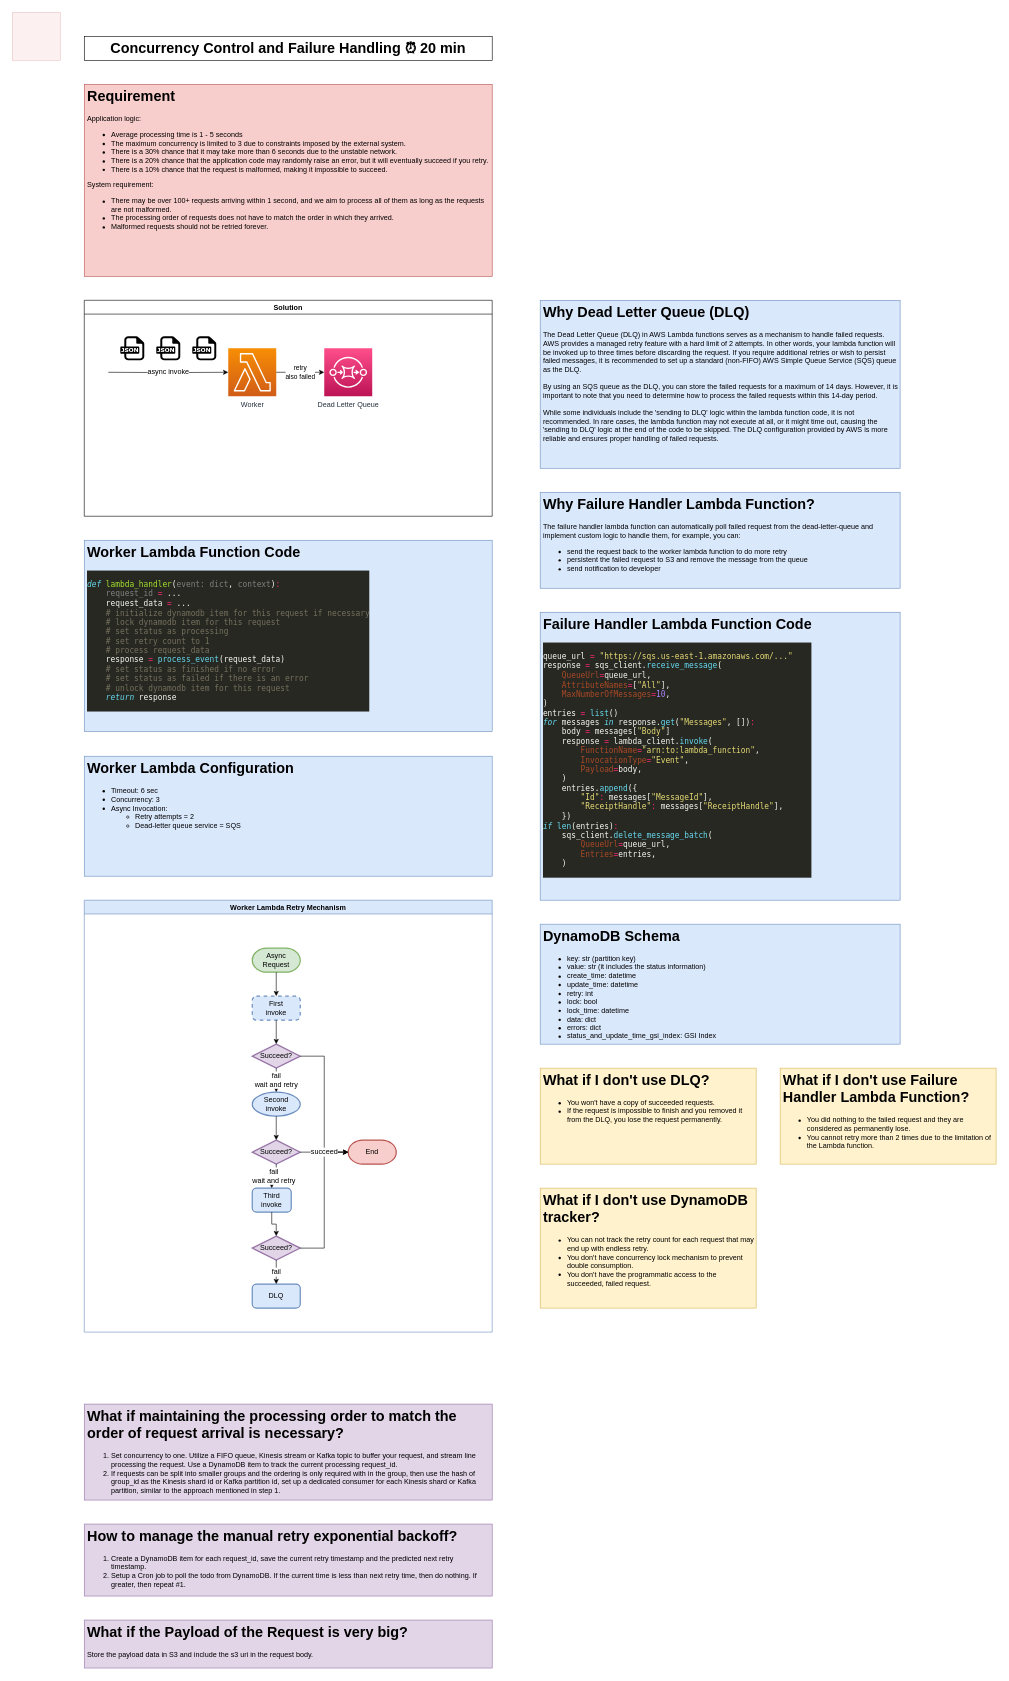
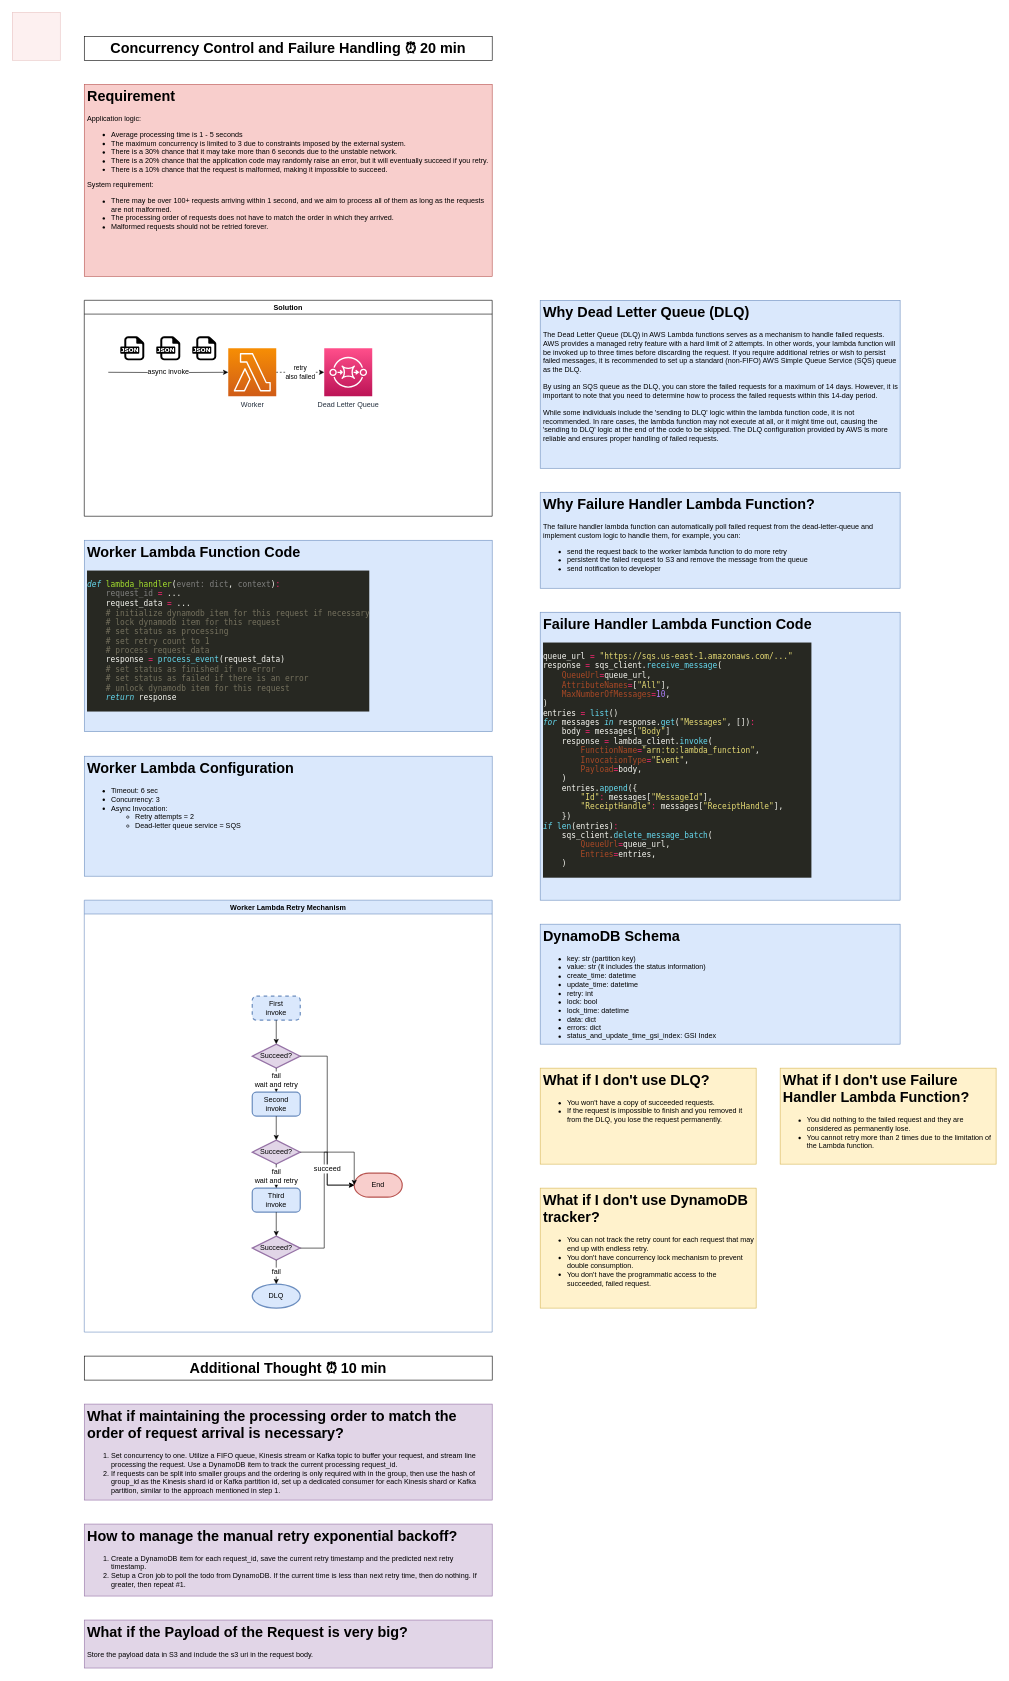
(280, 372) -> (280, 372)
(276, 960) -> none
(276, 990) -> none
(276, 1104) -> (276, 1104)
(372, 1152) -> (378, 1185)
(272, 1200) -> (276, 1200)
(276, 1296) -> (276, 1296)
none -> (288, 1368)
